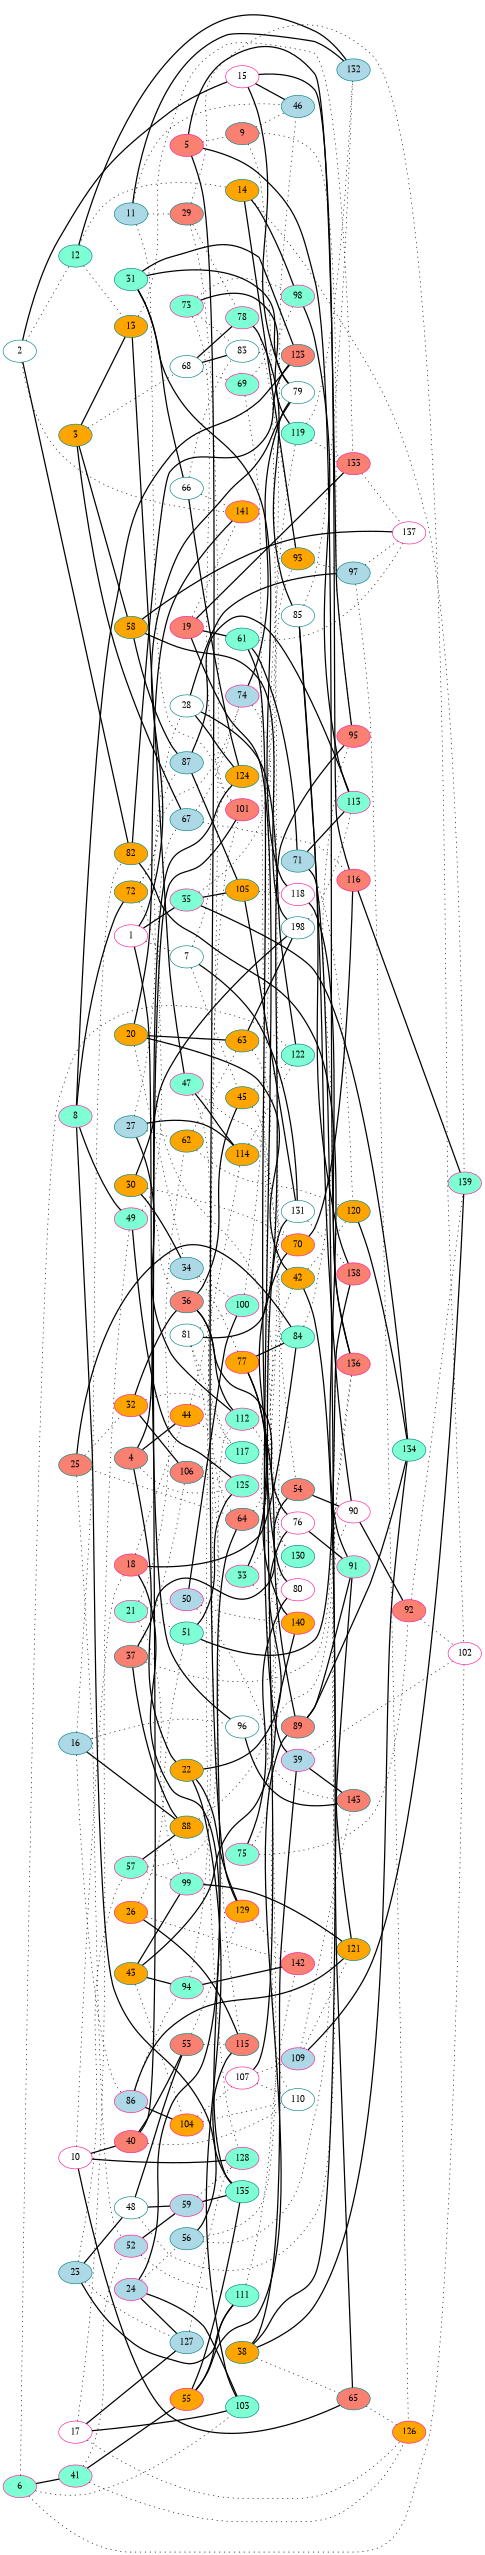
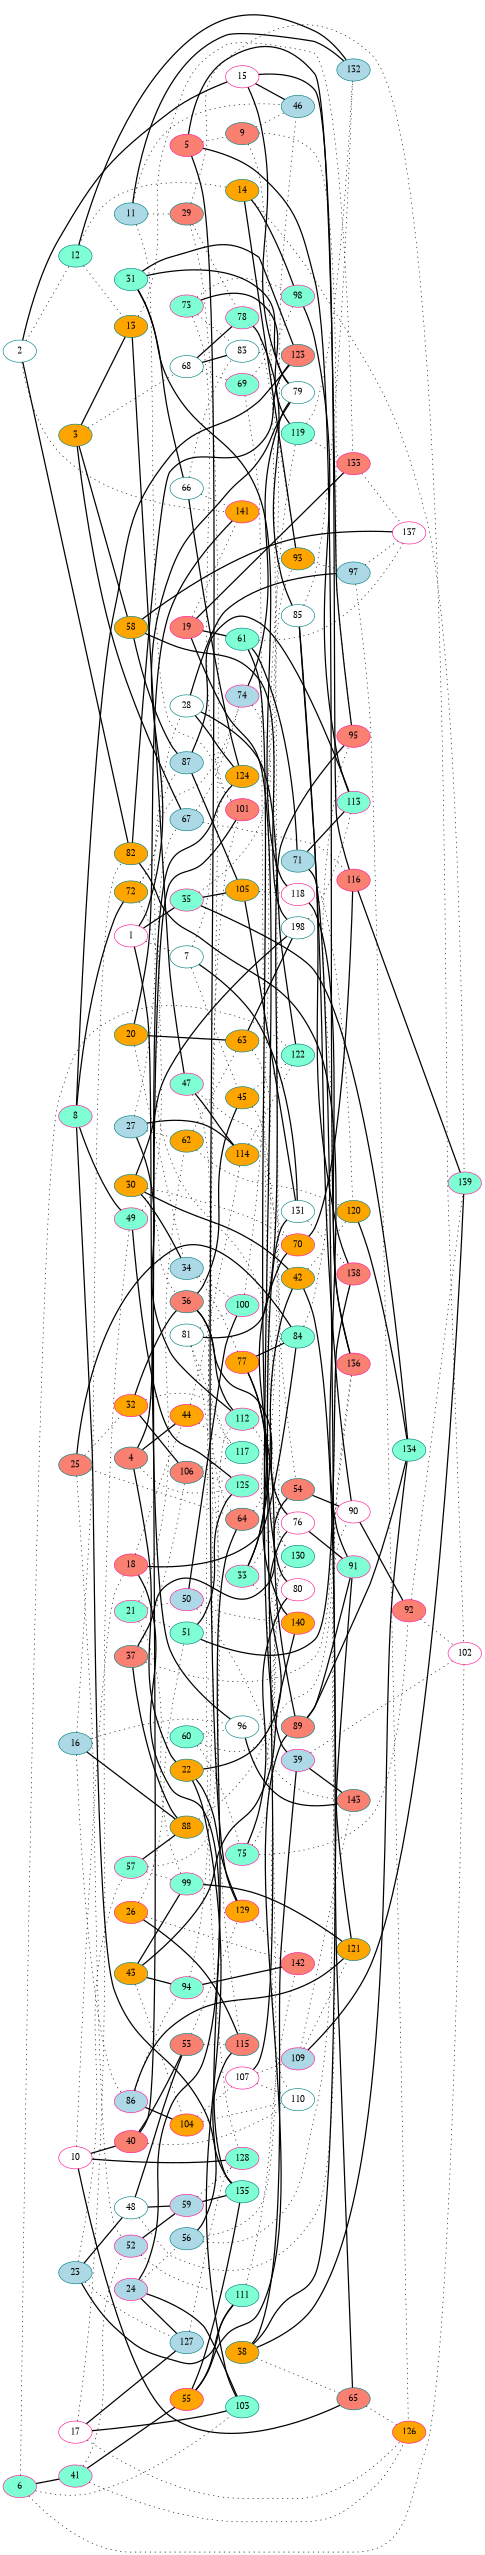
(258, 1080) -> (224, 1226)
(270, 1427) -> (270, 1427)
none -> (187, 1737)
